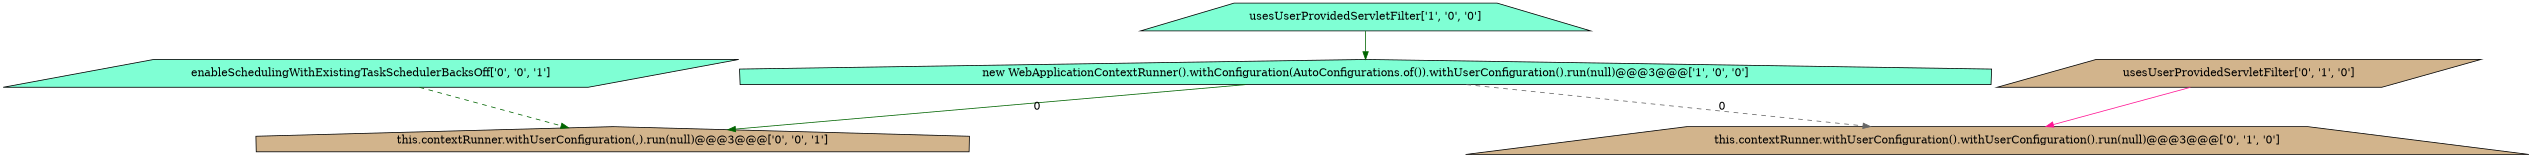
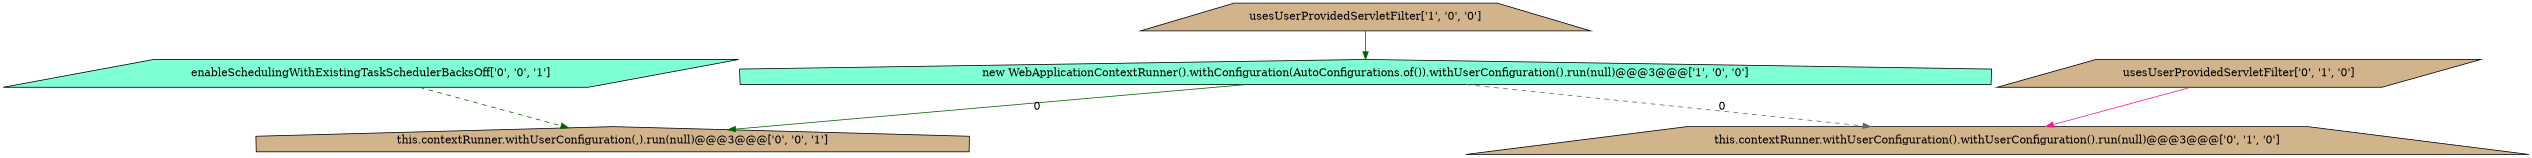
(1366, 17) -> (1366, 17)
